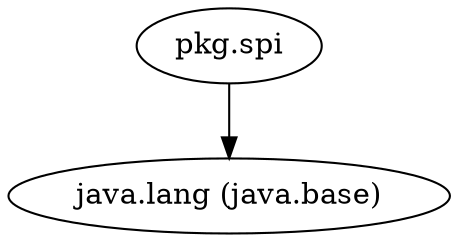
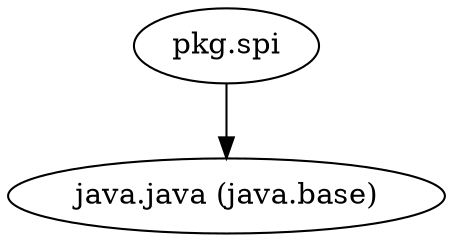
(229, 196) -> (226, 196)
